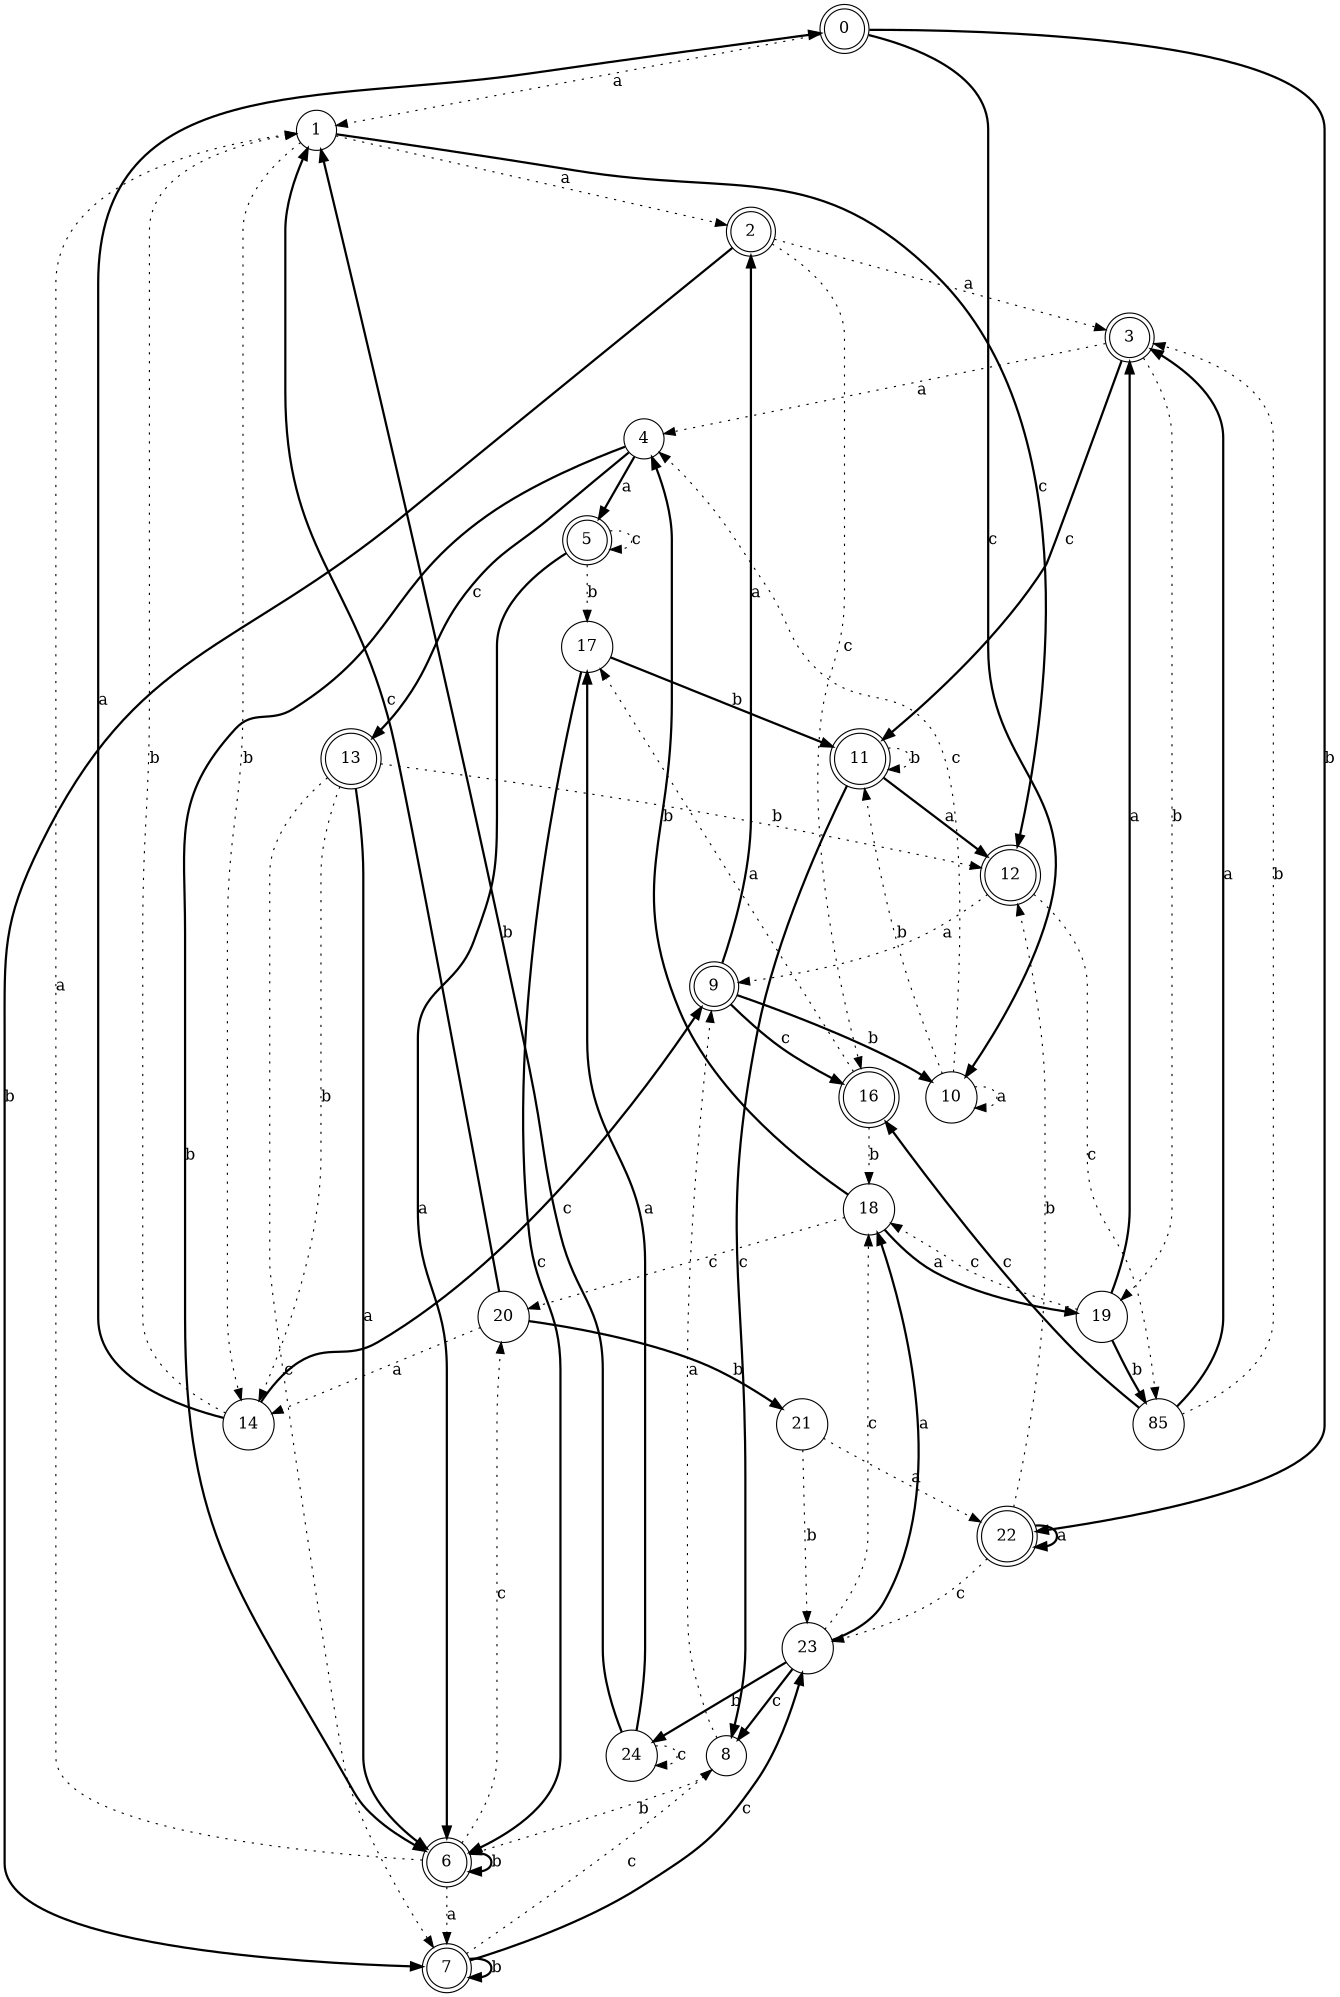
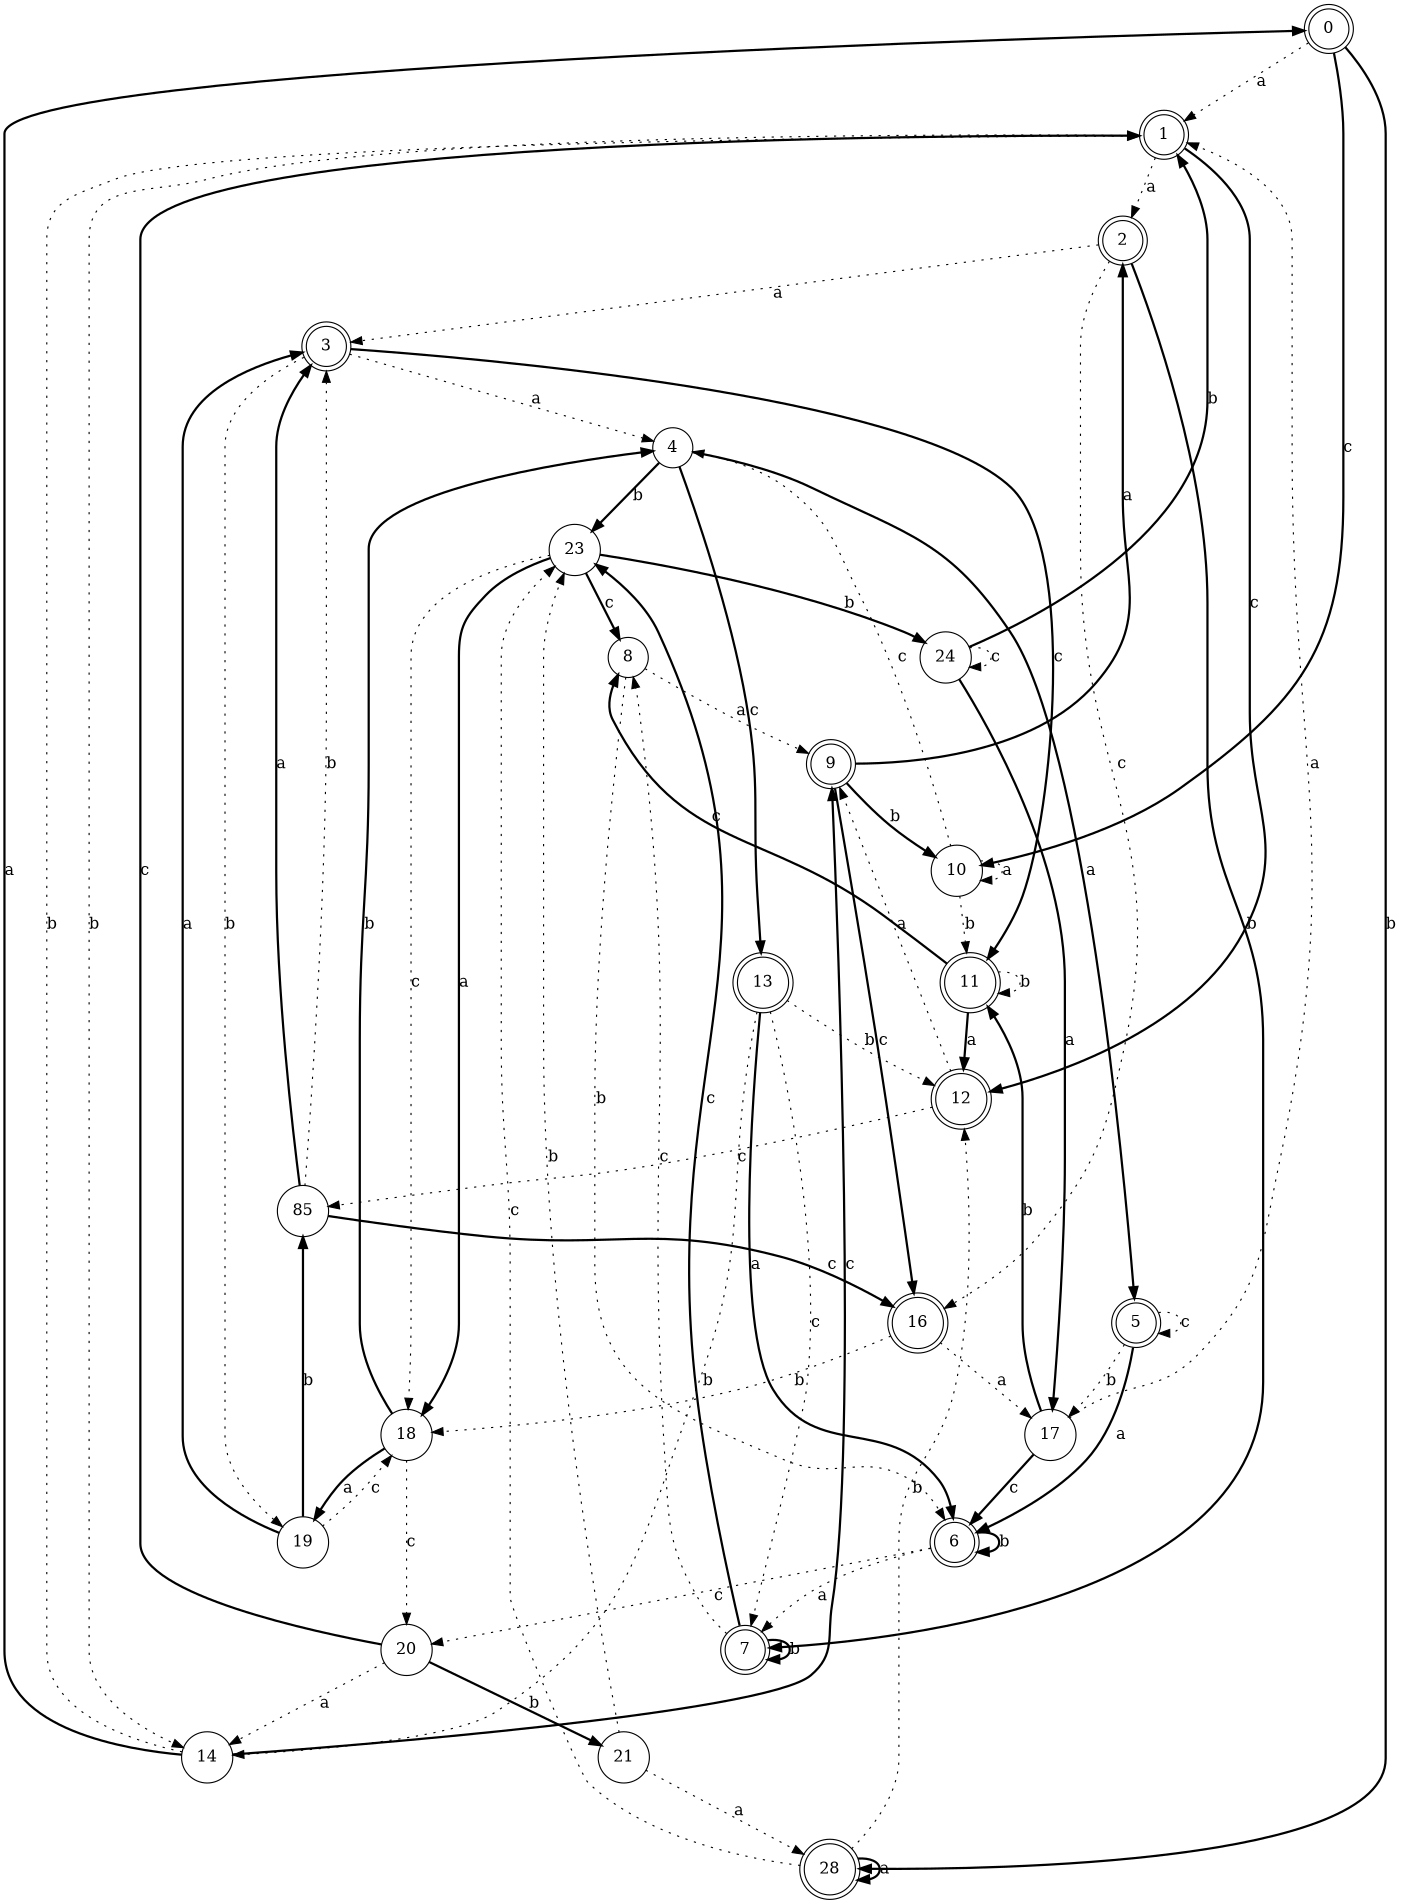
(317, 130) -> (1164, 135)
(185, 1067) -> (630, 493)
(56, 1070) -> (1310, 811)
(1007, 1536) -> (830, 1869)
